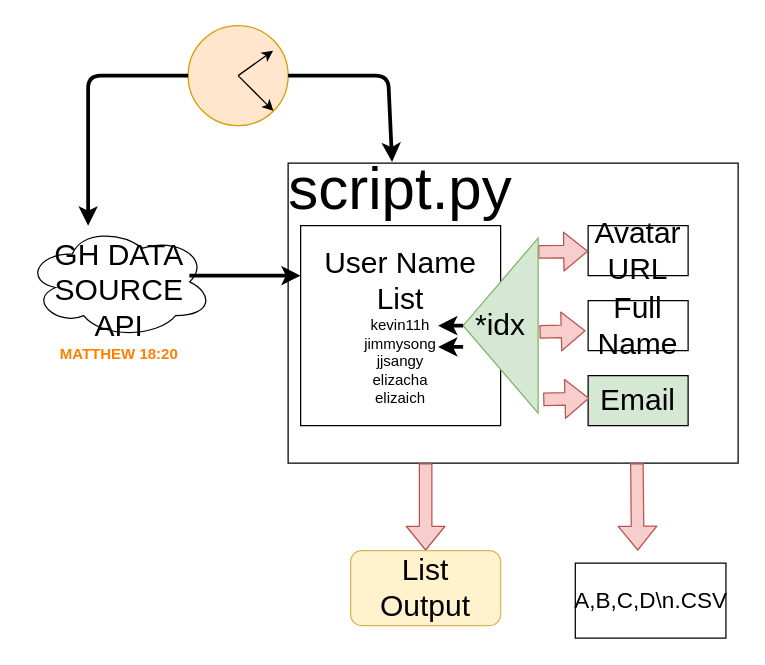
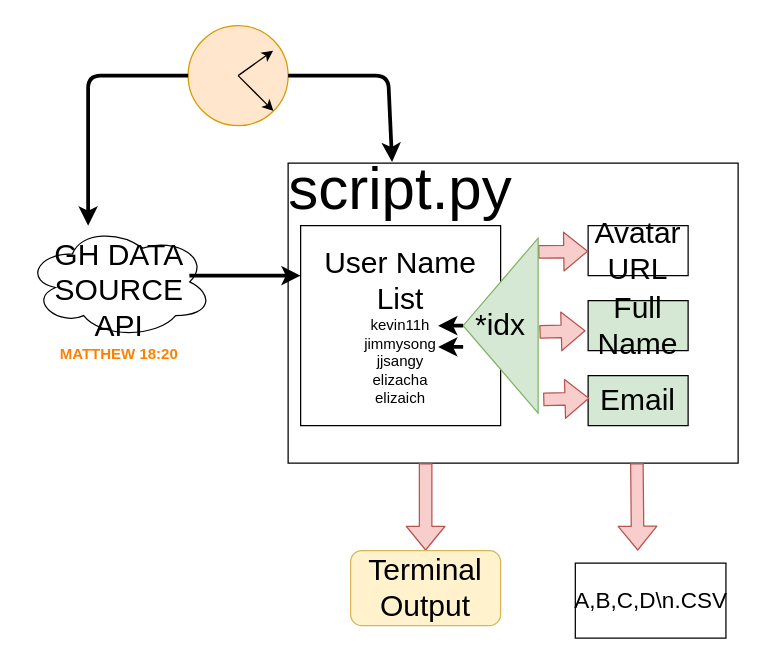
(638, 326) -> (638, 326)
(426, 588) -> (426, 588)
